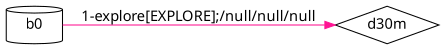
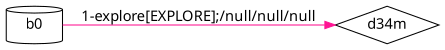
(387, 25) -> (387, 25)
